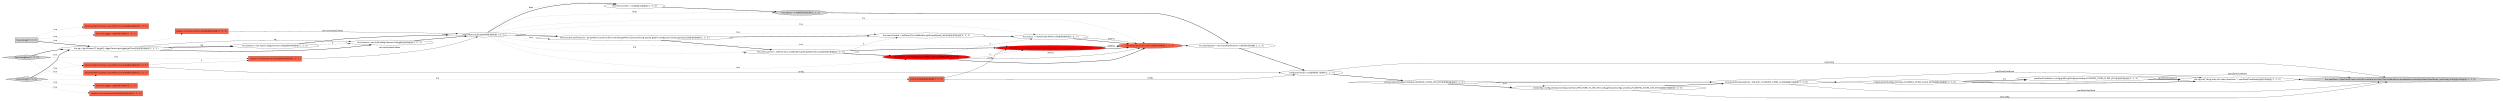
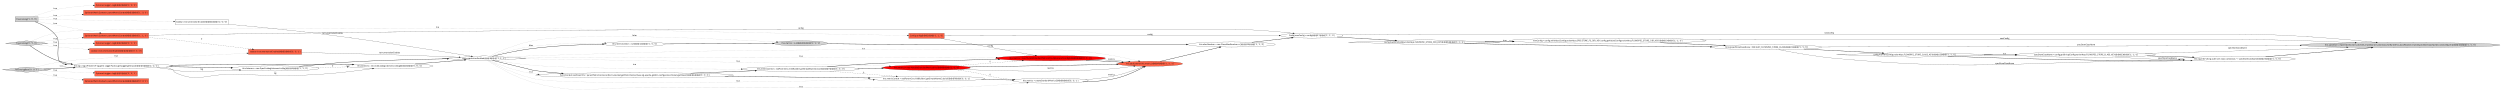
(202, 31) -> (202, 22)
none -> (116, 74)
